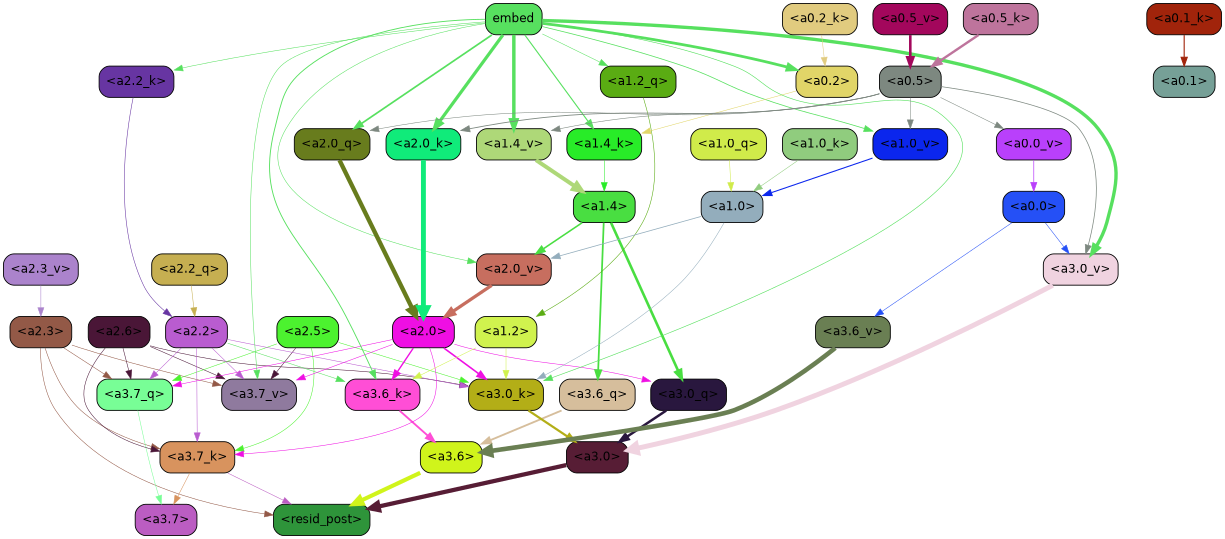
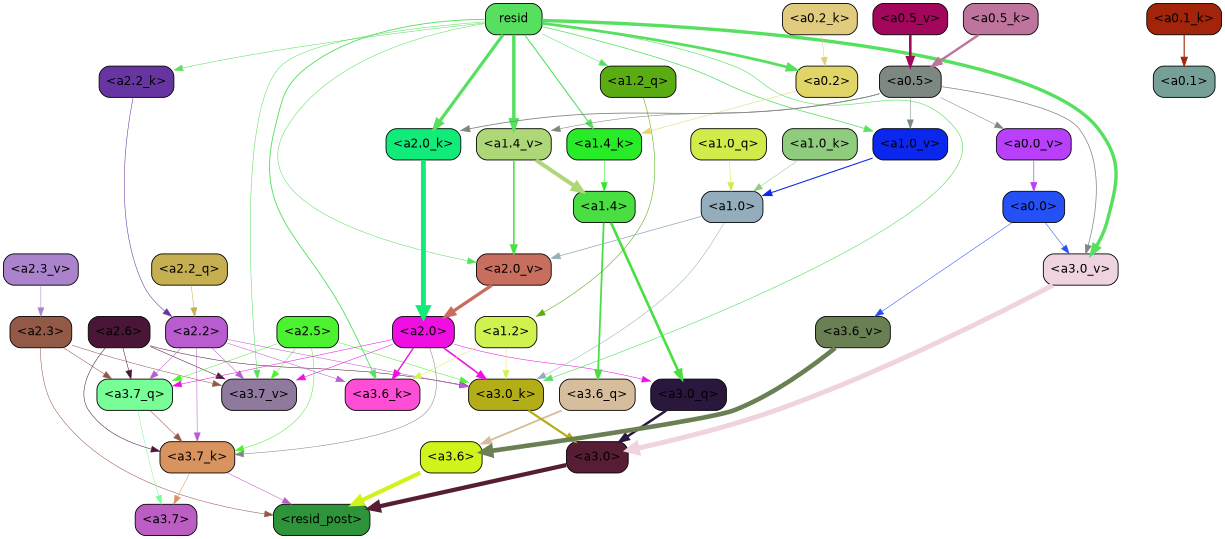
(514, 19) -> (514, 19)
(332, 144) -> none
(563, 236) -> (514, 202)
(274, 358) -> (274, 358)
(286, 360) -> (286, 360)
(84, 413) -> (163, 423)
(417, 426) -> none
(371, 436) -> (371, 436)
